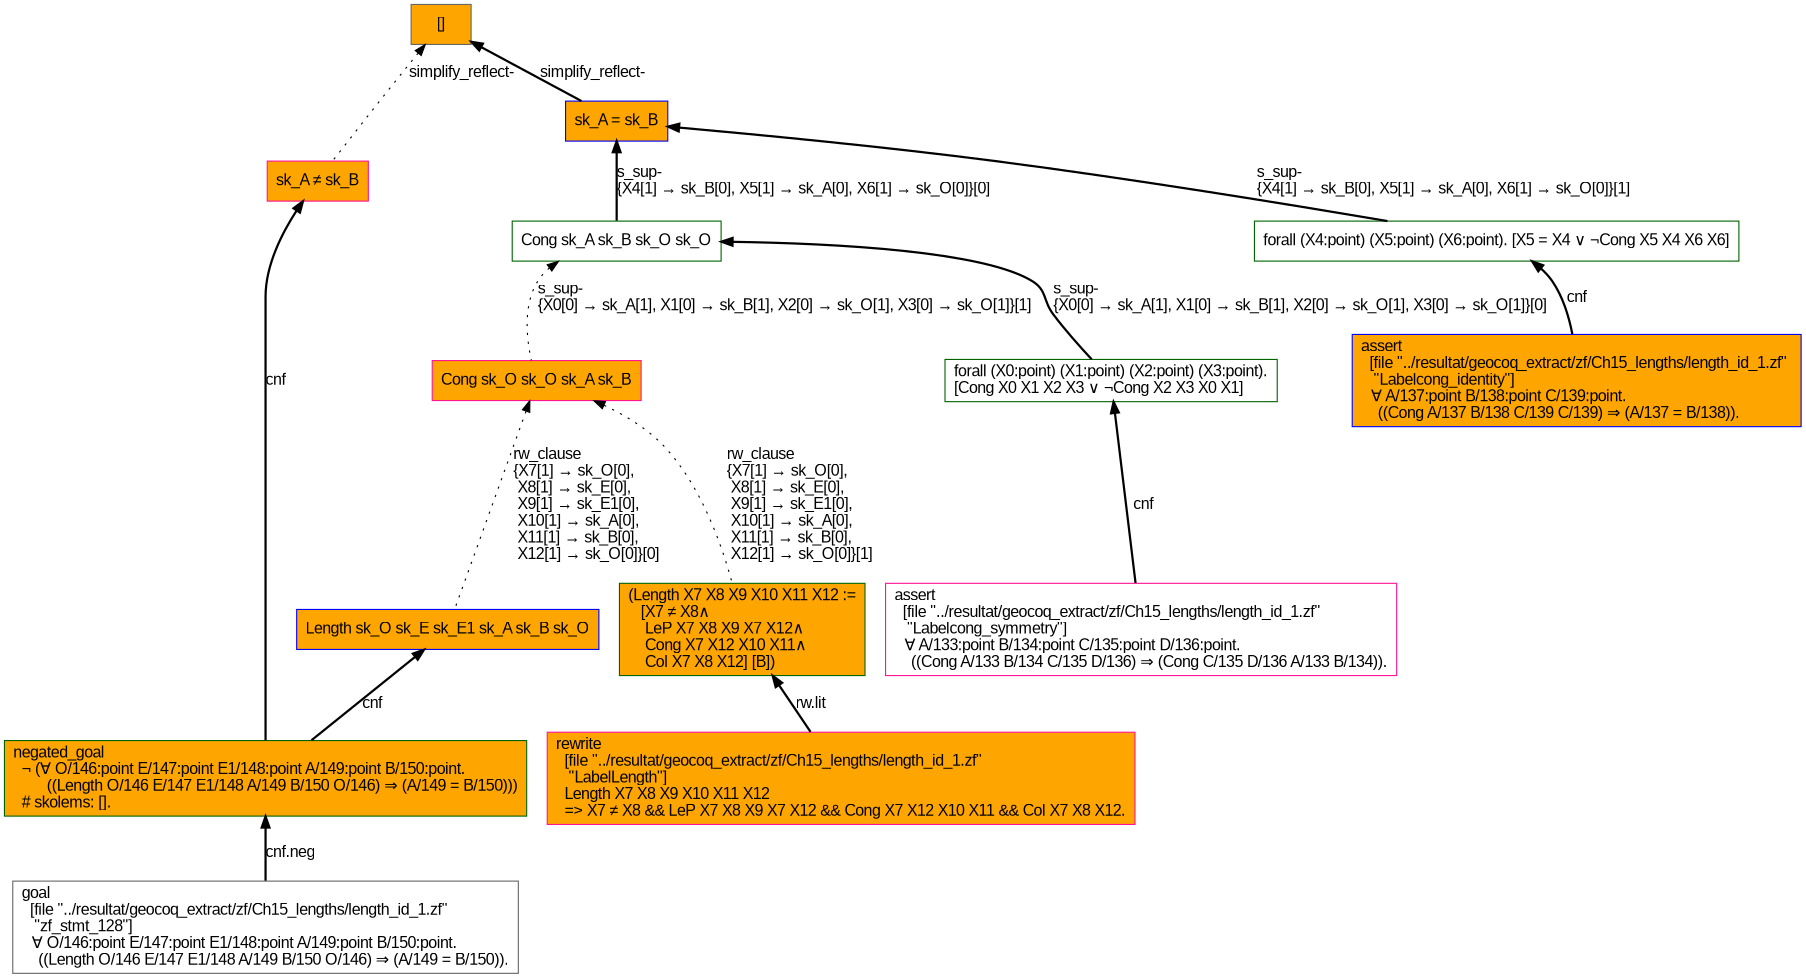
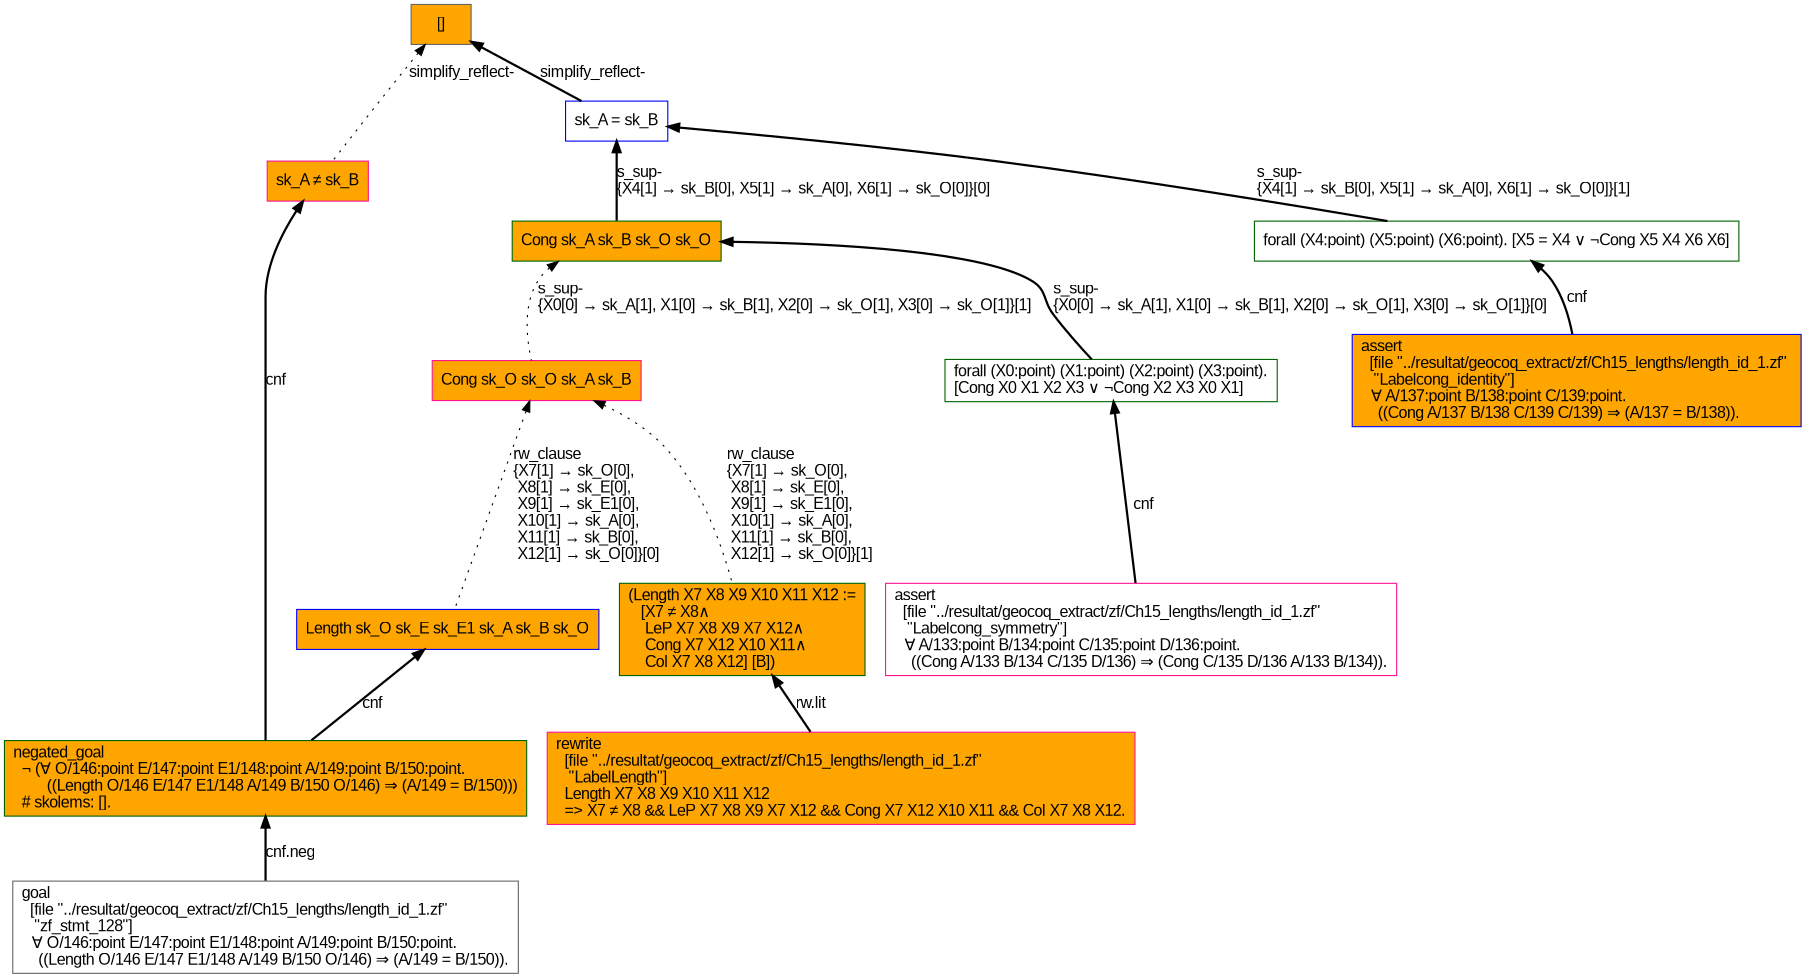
(617, 121) -> (617, 121)
(617, 241) -> (617, 241)
